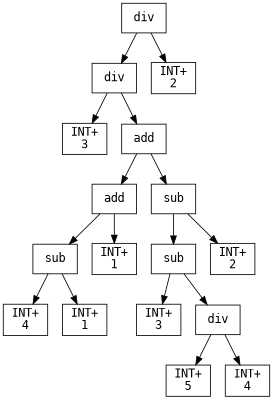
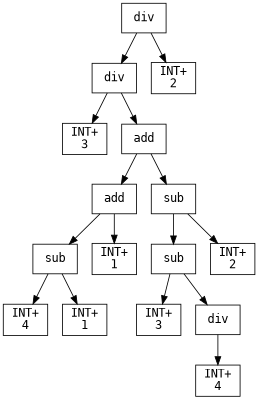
(188, 381) -> none
